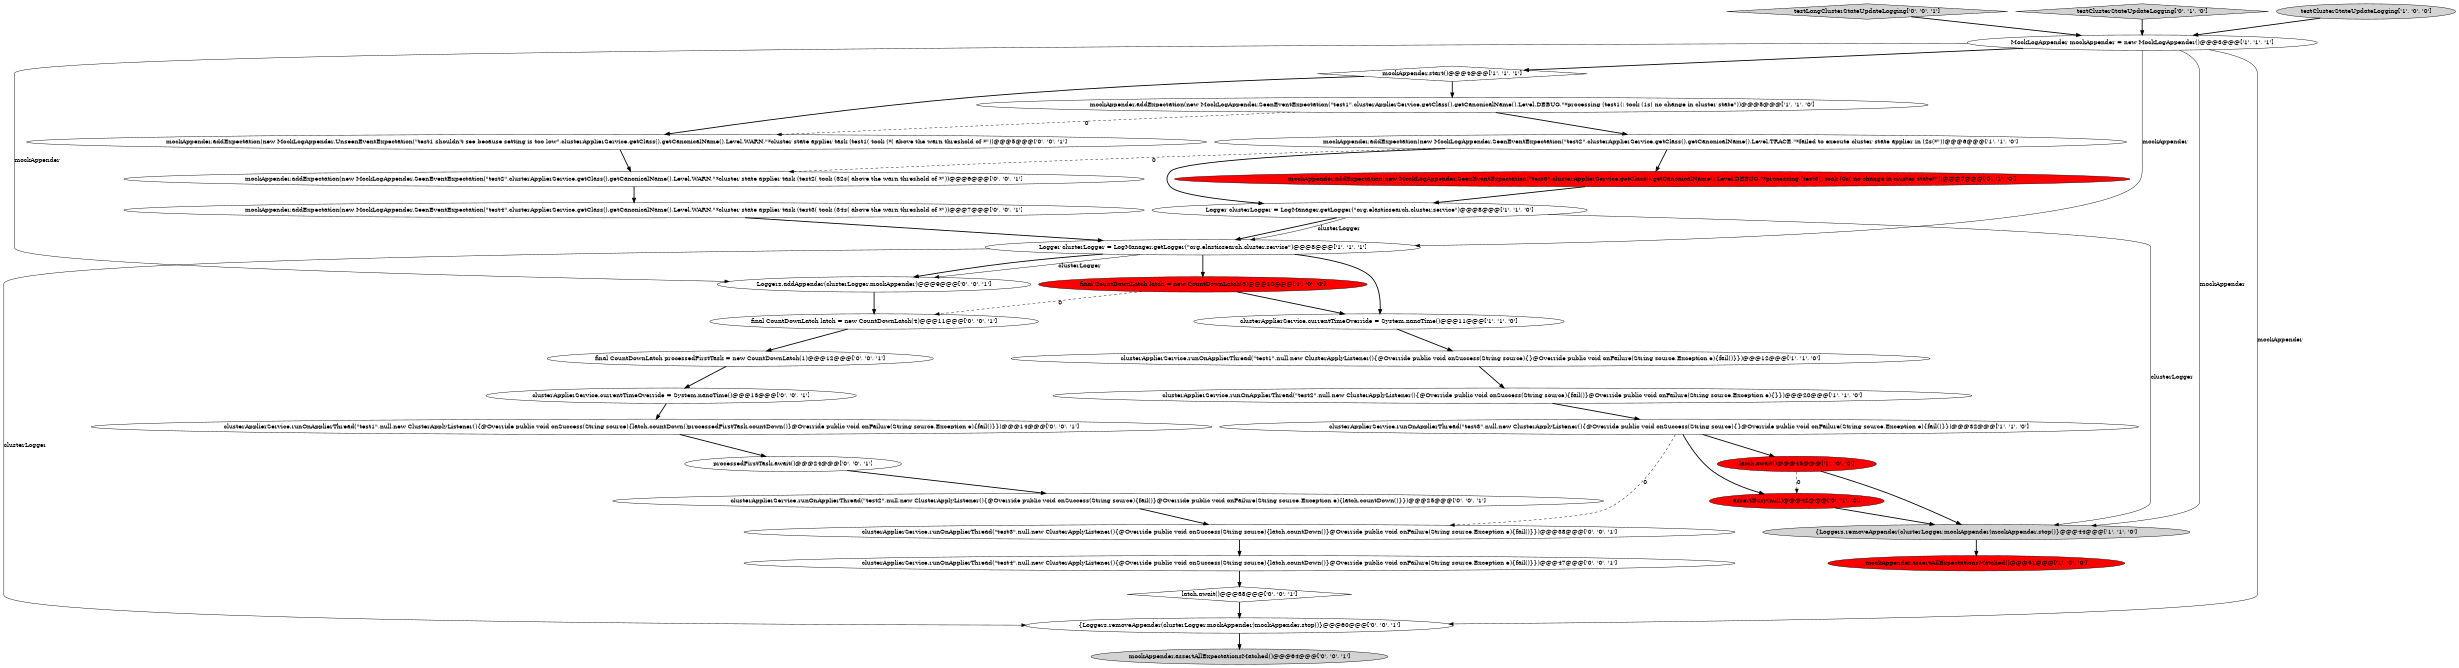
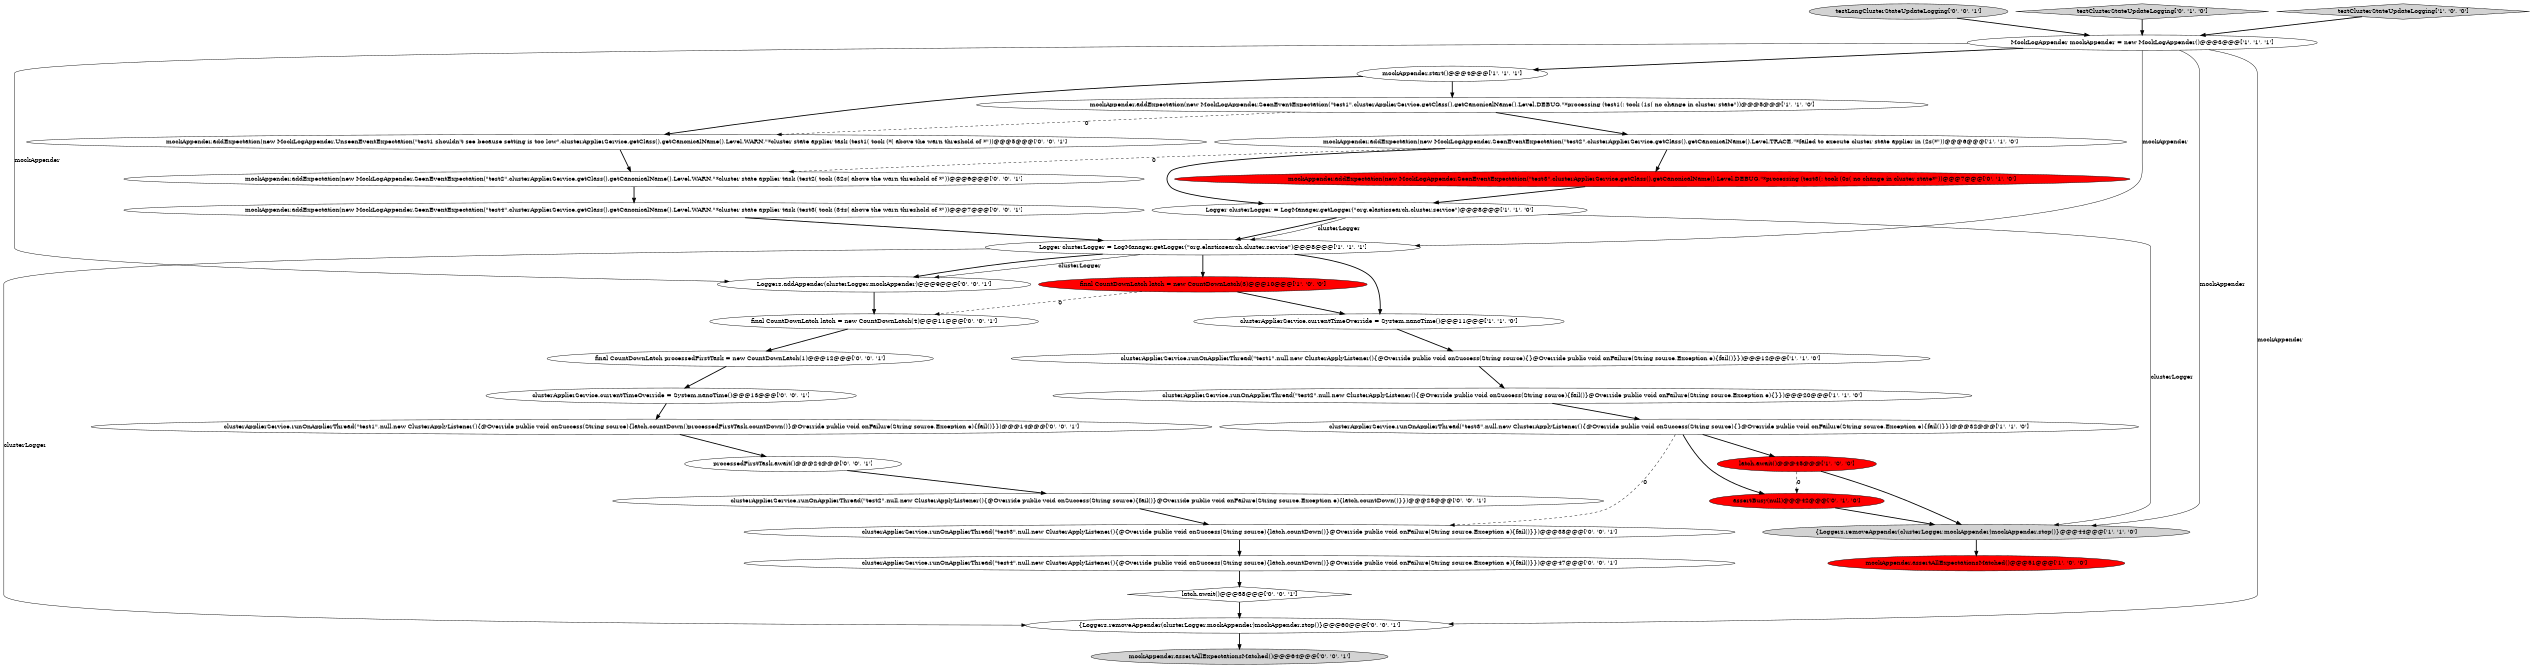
(1867, 12) -> (1909, 12)
(2366, 12) -> (2403, 12)
(1452, 74) -> (1452, 74)
